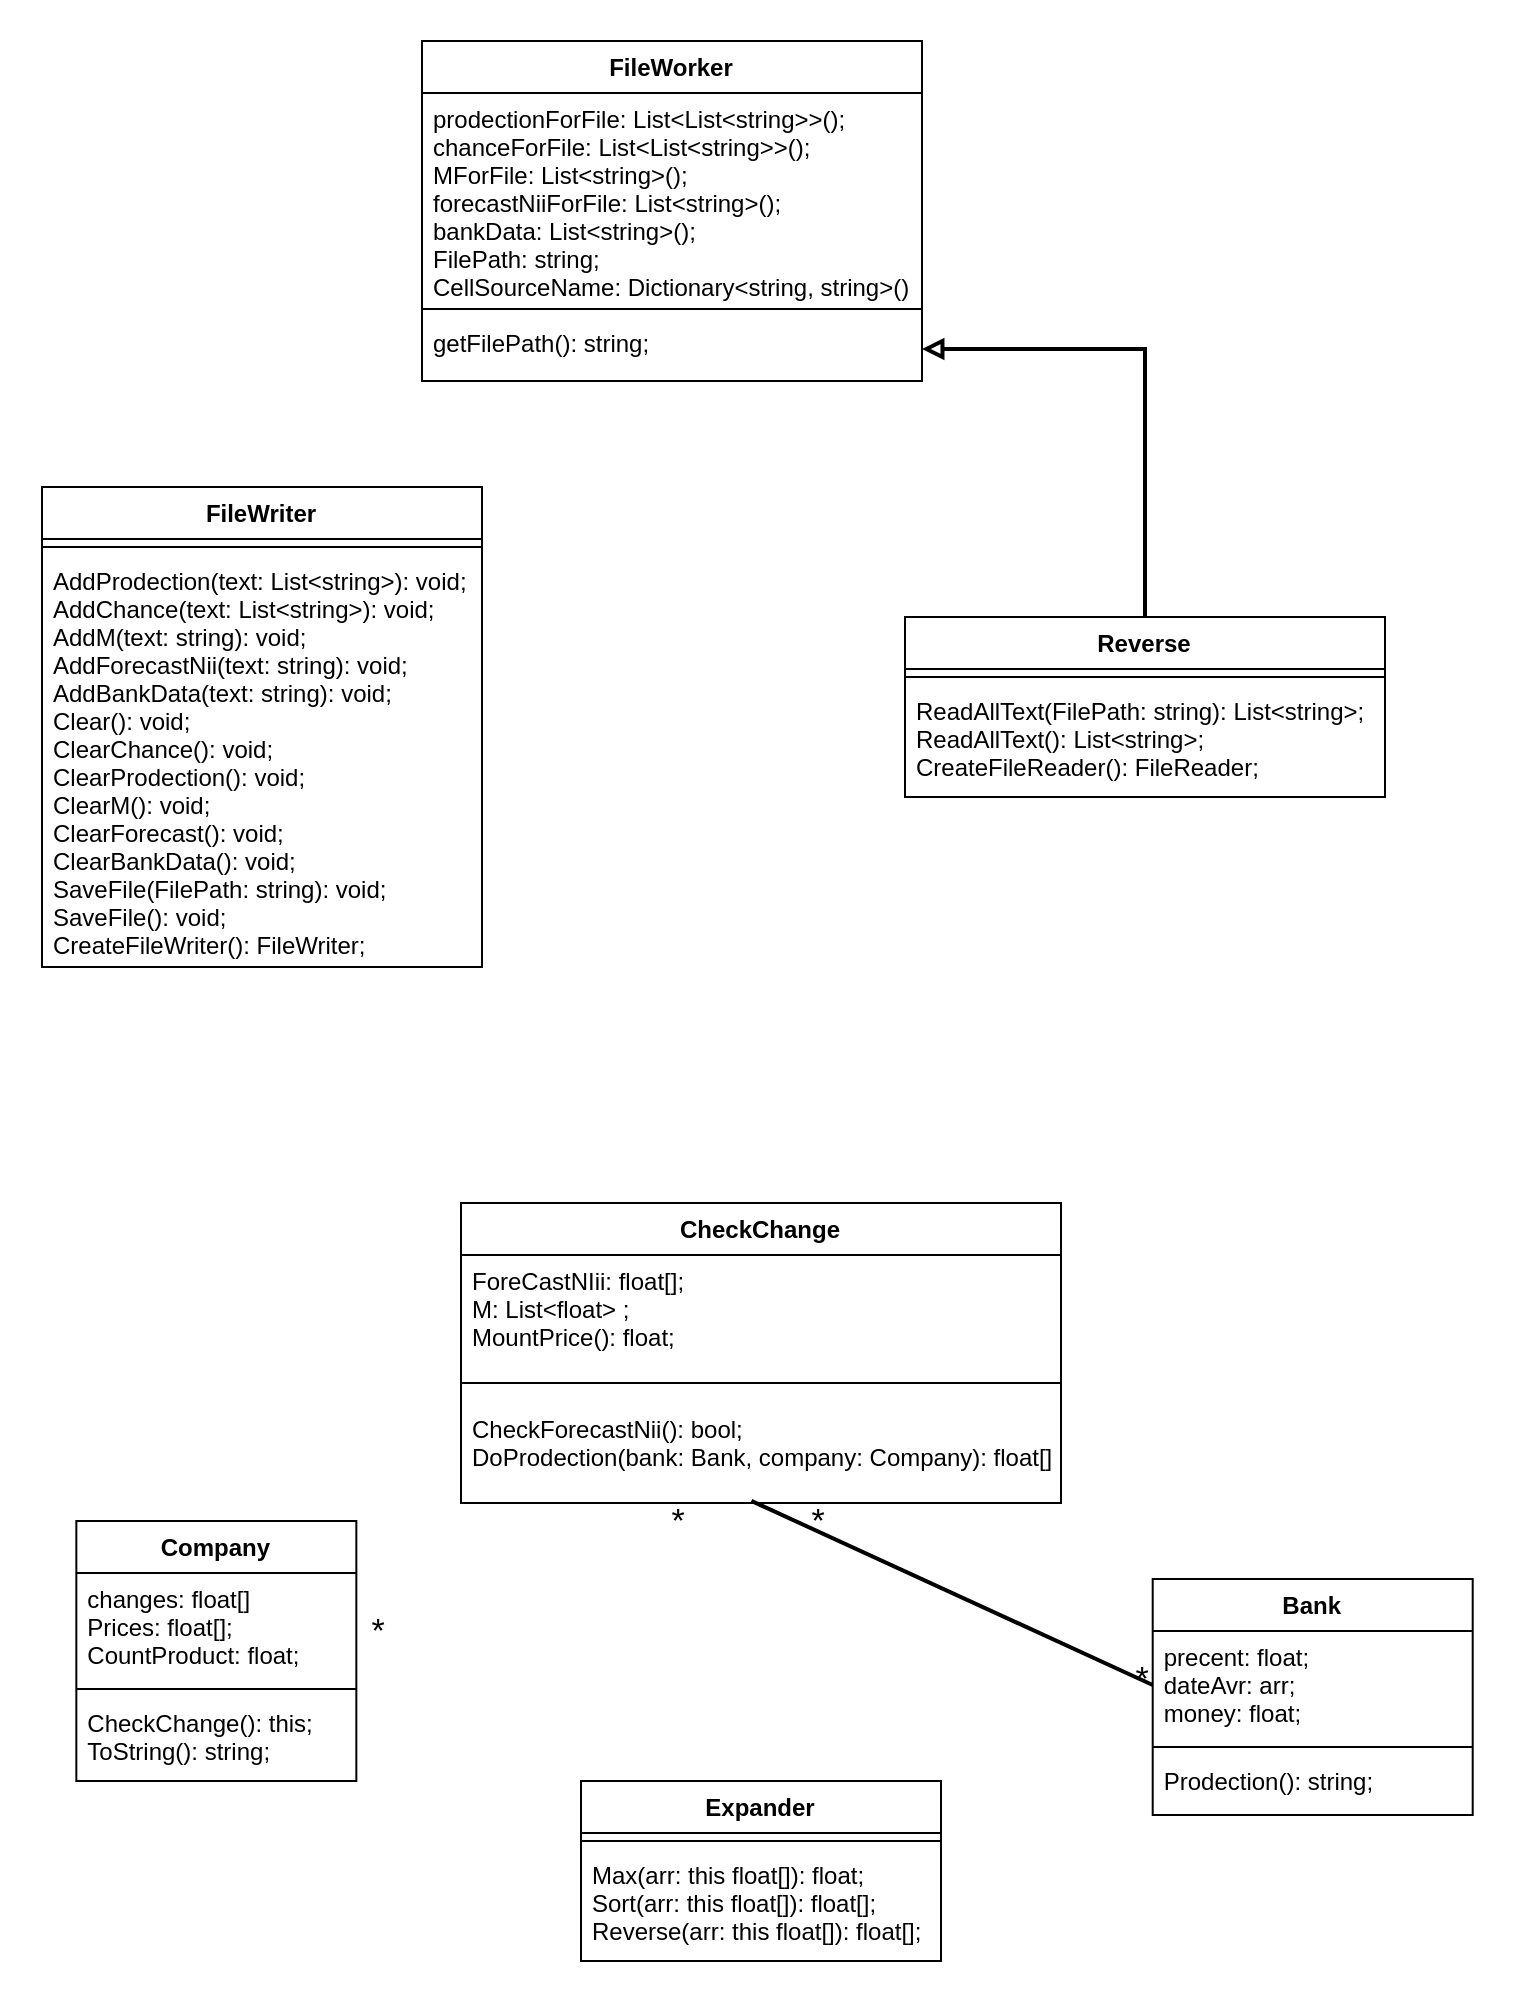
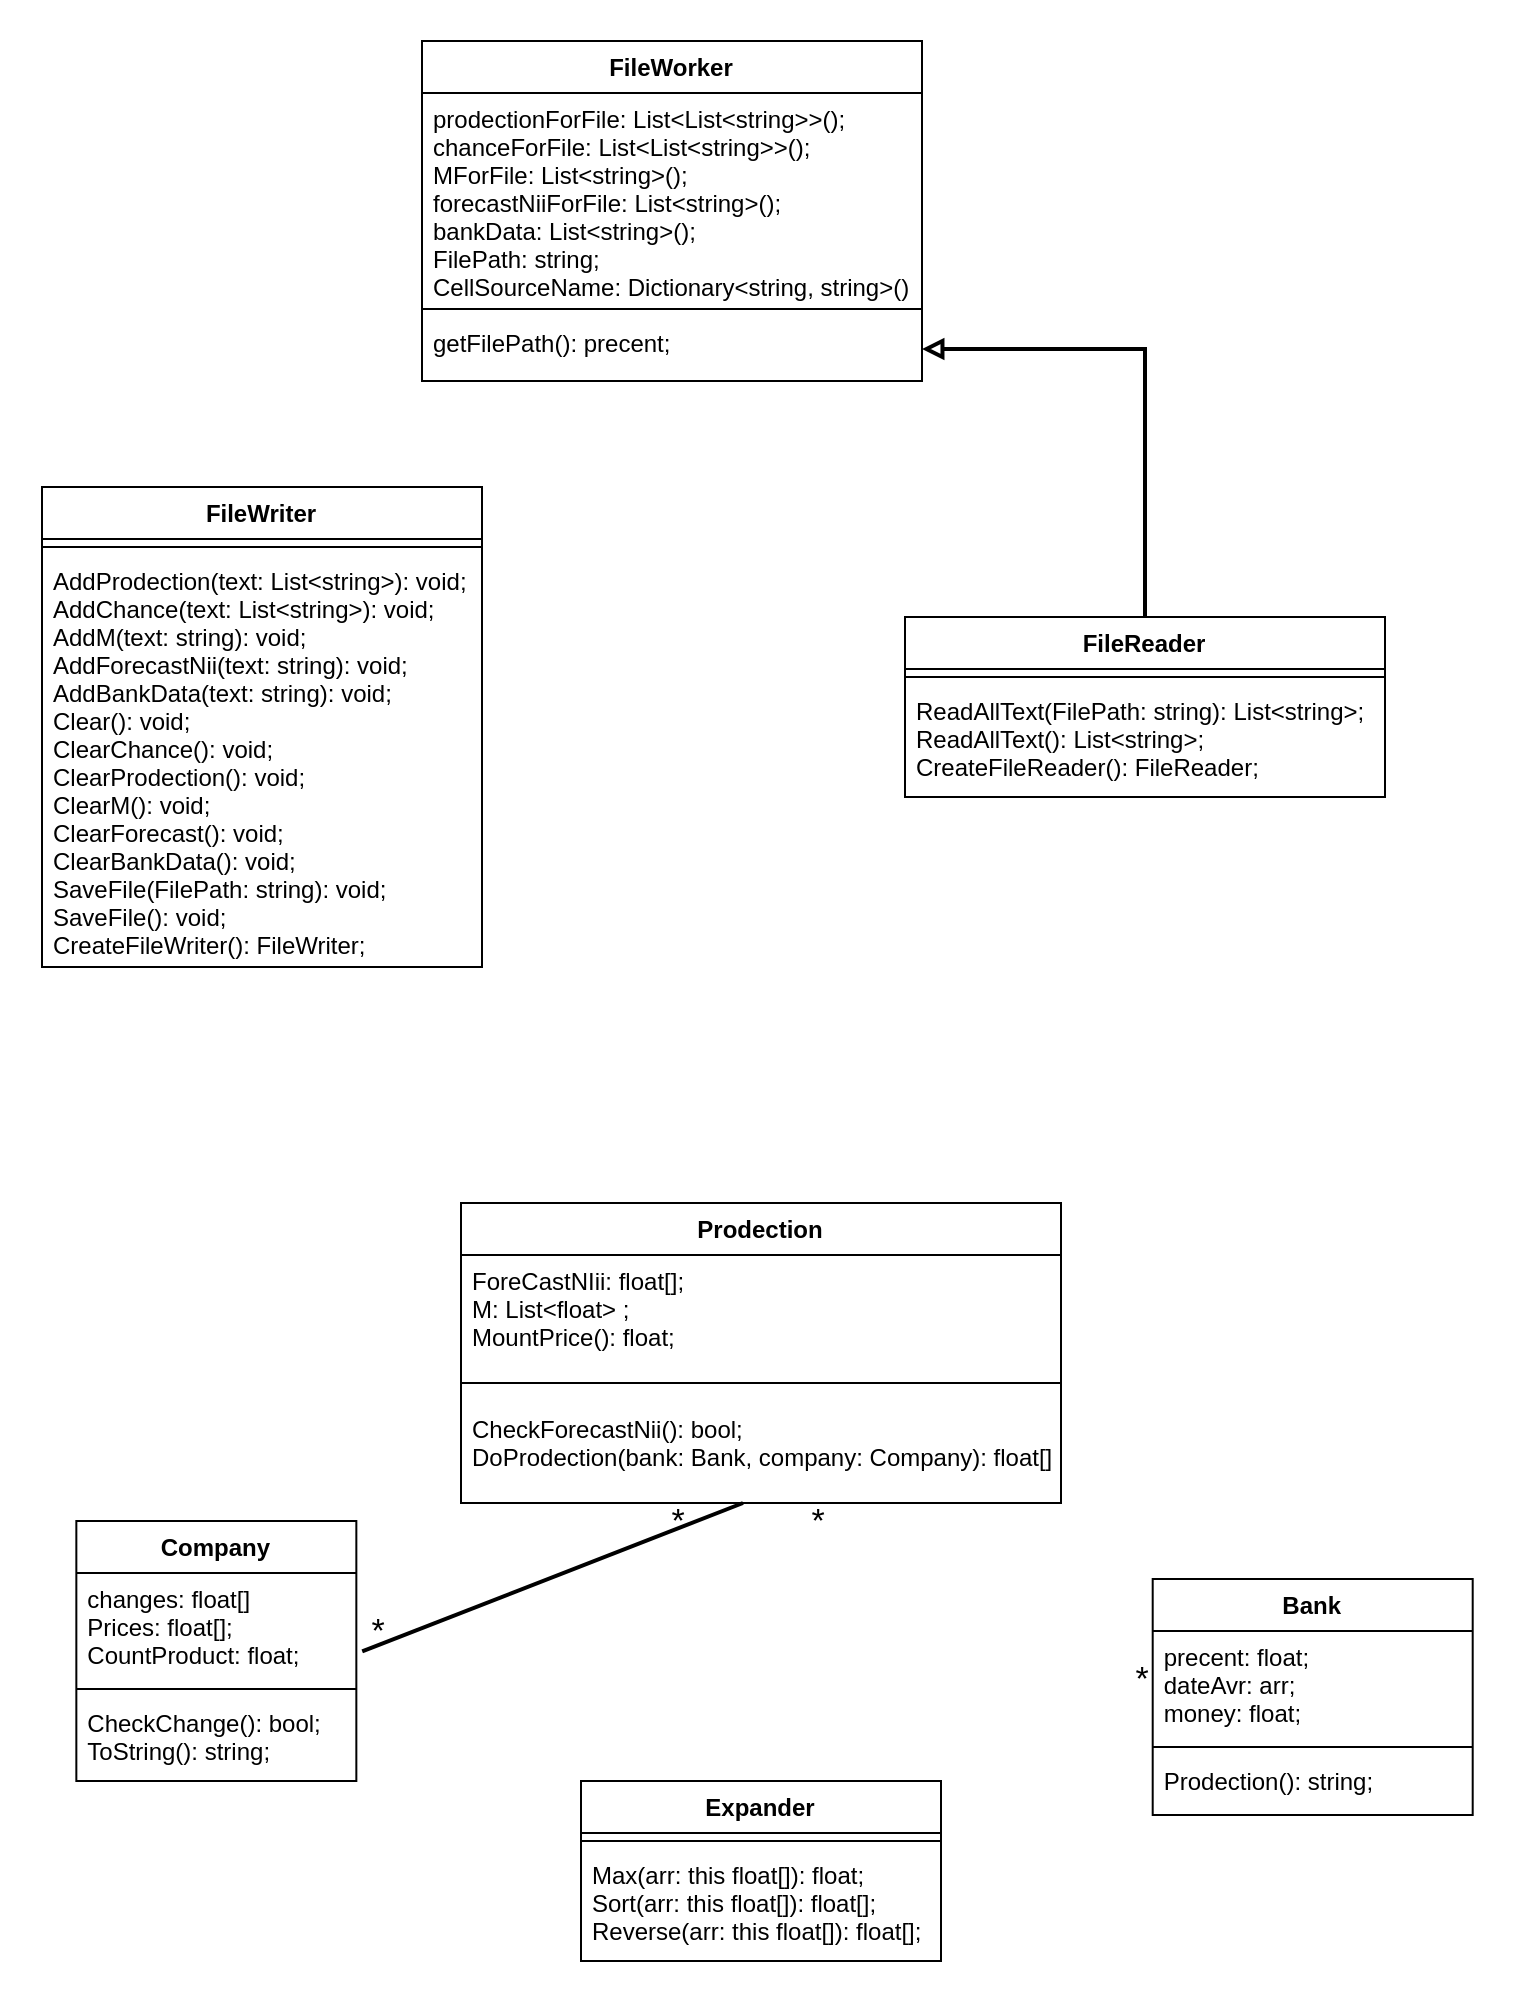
(562, 344) -> (572, 344)
(1144, 644) -> (1144, 644)
(760, 1230) -> (760, 1230)
none -> (548, 1579)
(957, 1595) -> none
(209, 1724) -> (209, 1724)
